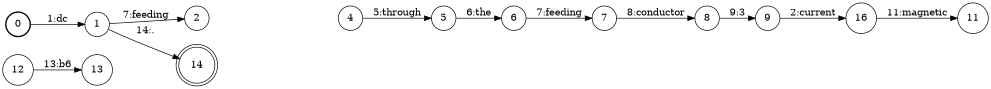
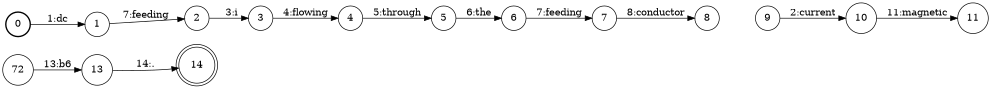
none -> (261, 18)
(734, 18) -> none
(861, 18) -> (861, 18)
(141, 43) -> (142, 70)
(18, 70) -> (18, 70)
